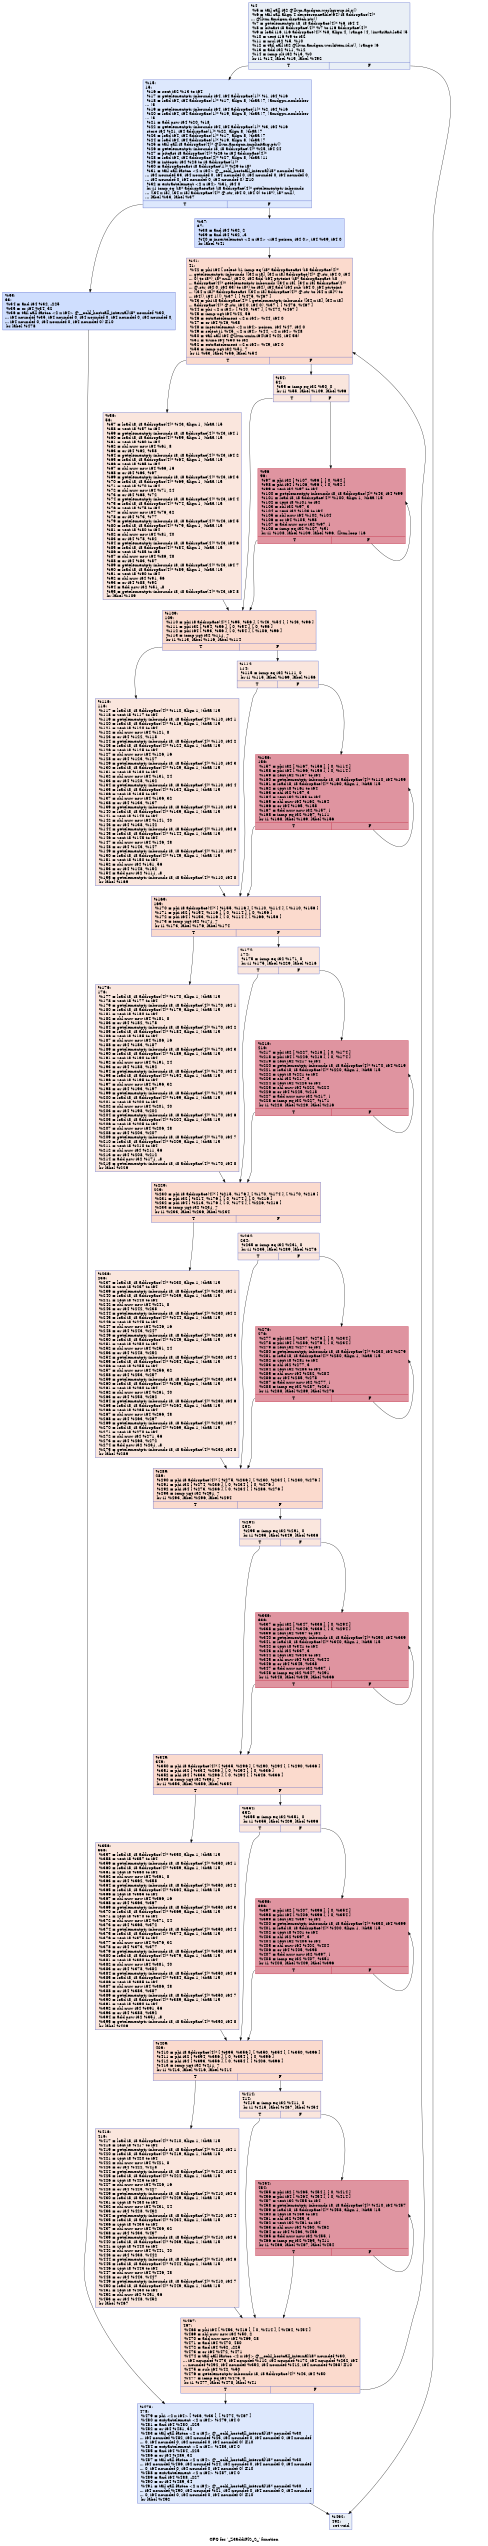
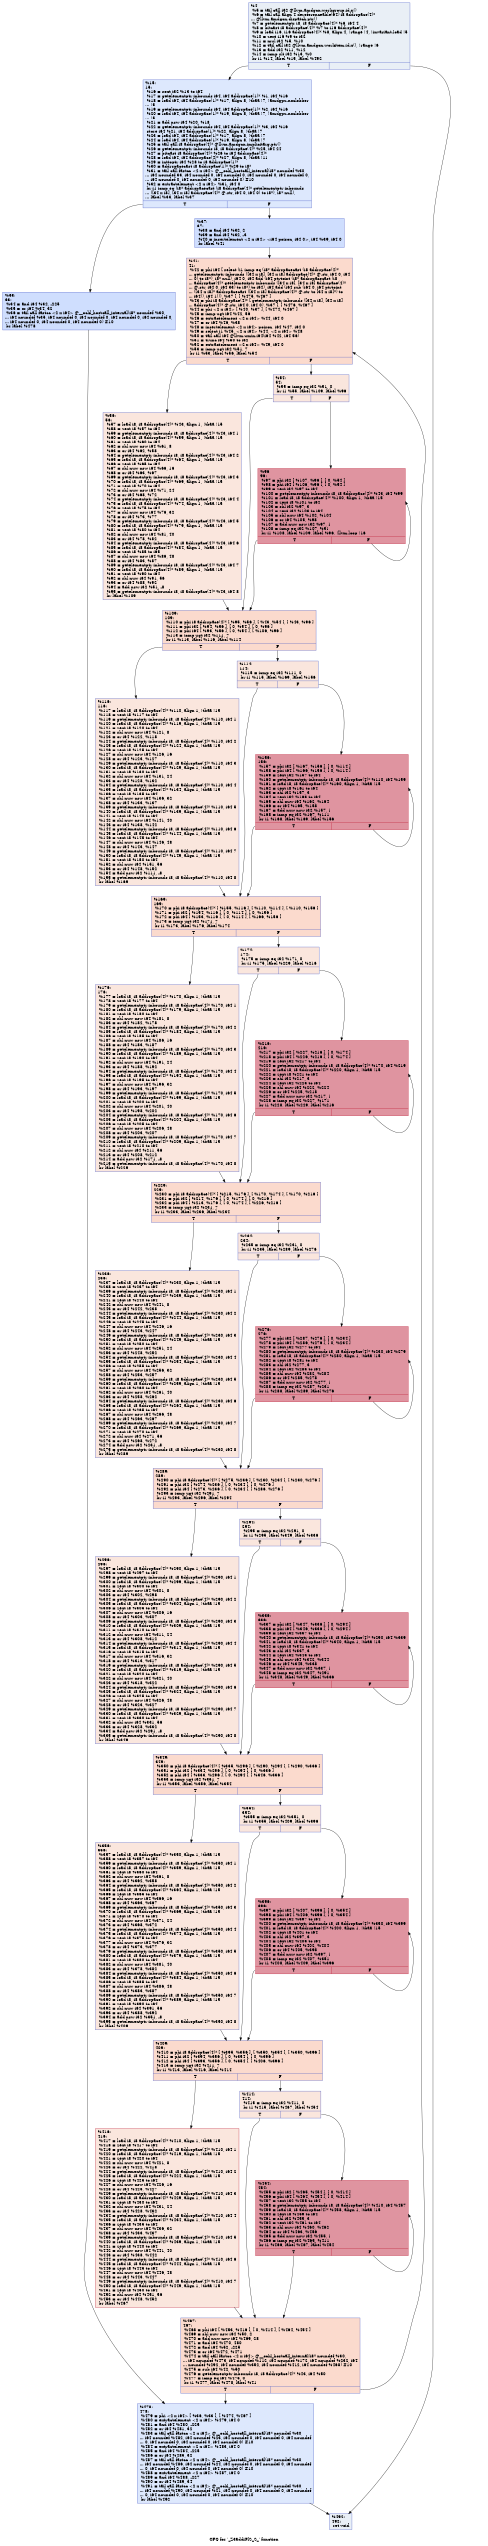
(304, 387) -> (304, 387)
none -> (279, 1226)
none -> (167, 1650)
(167, 2218) -> (167, 2218)
